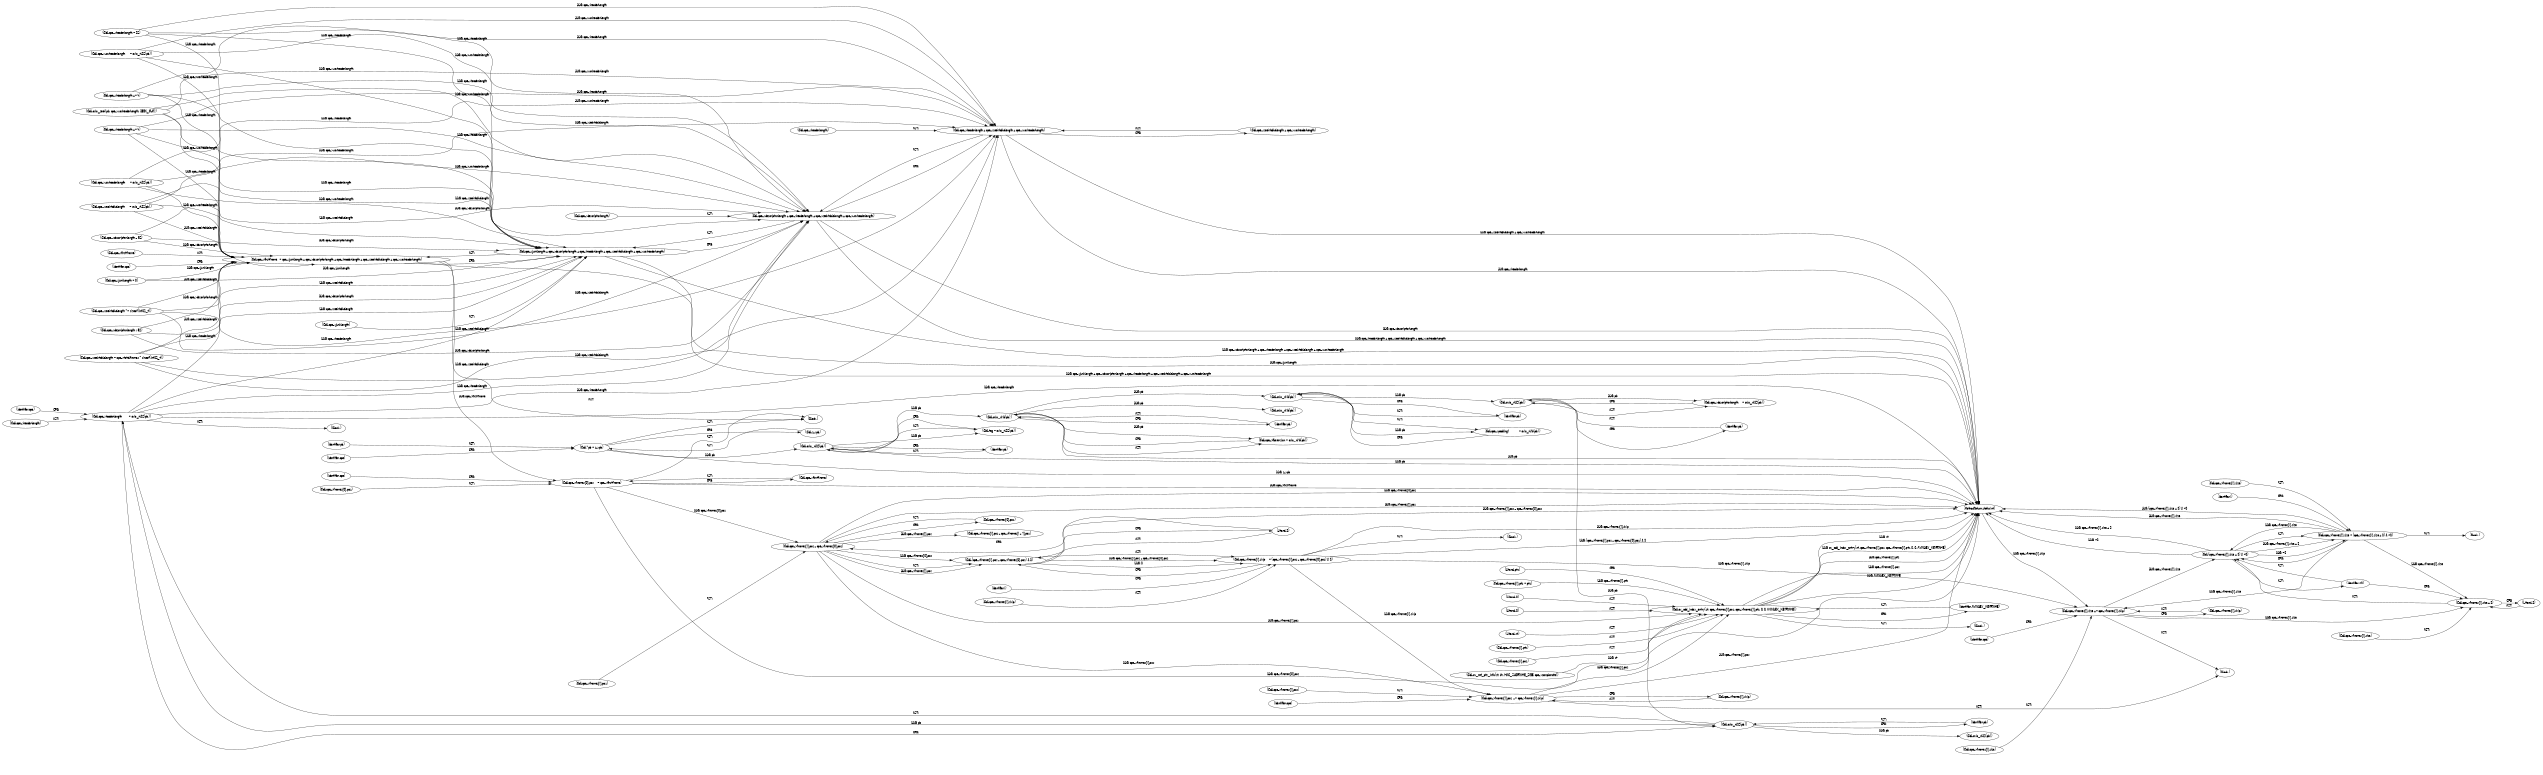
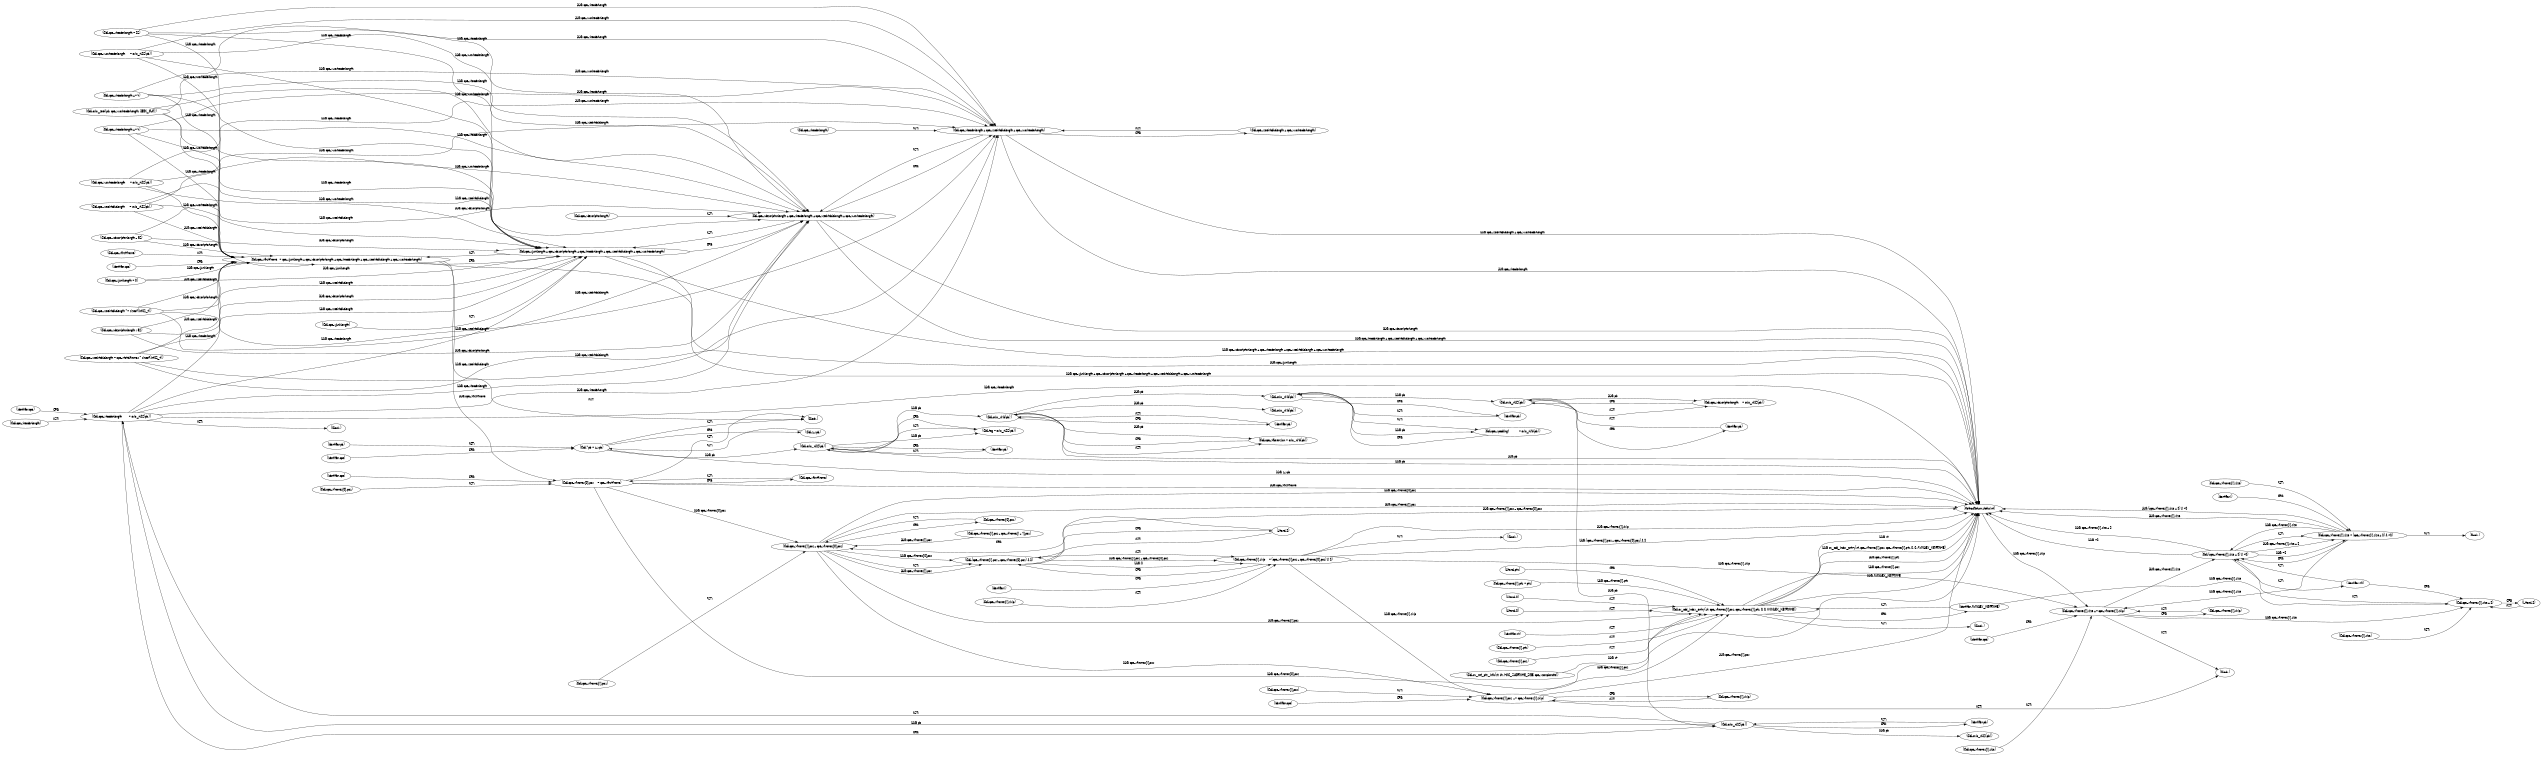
(899, 538) -> (915, 543)
(2415, 568) -> (2227, 582)
(1512, 634) -> (1512, 634)
